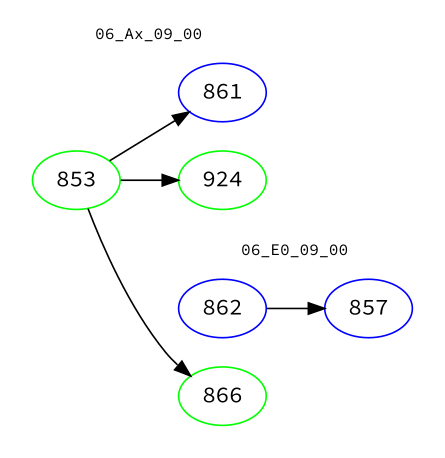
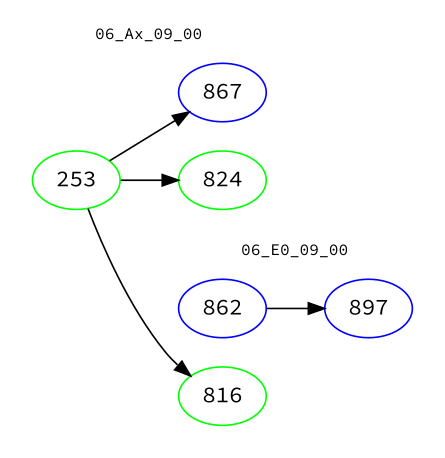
(222, 93) -> (222, 93)
(76, 180) -> (76, 180)
(222, 180) -> (222, 180)
(369, 308) -> (369, 308)
(222, 396) -> (222, 396)
